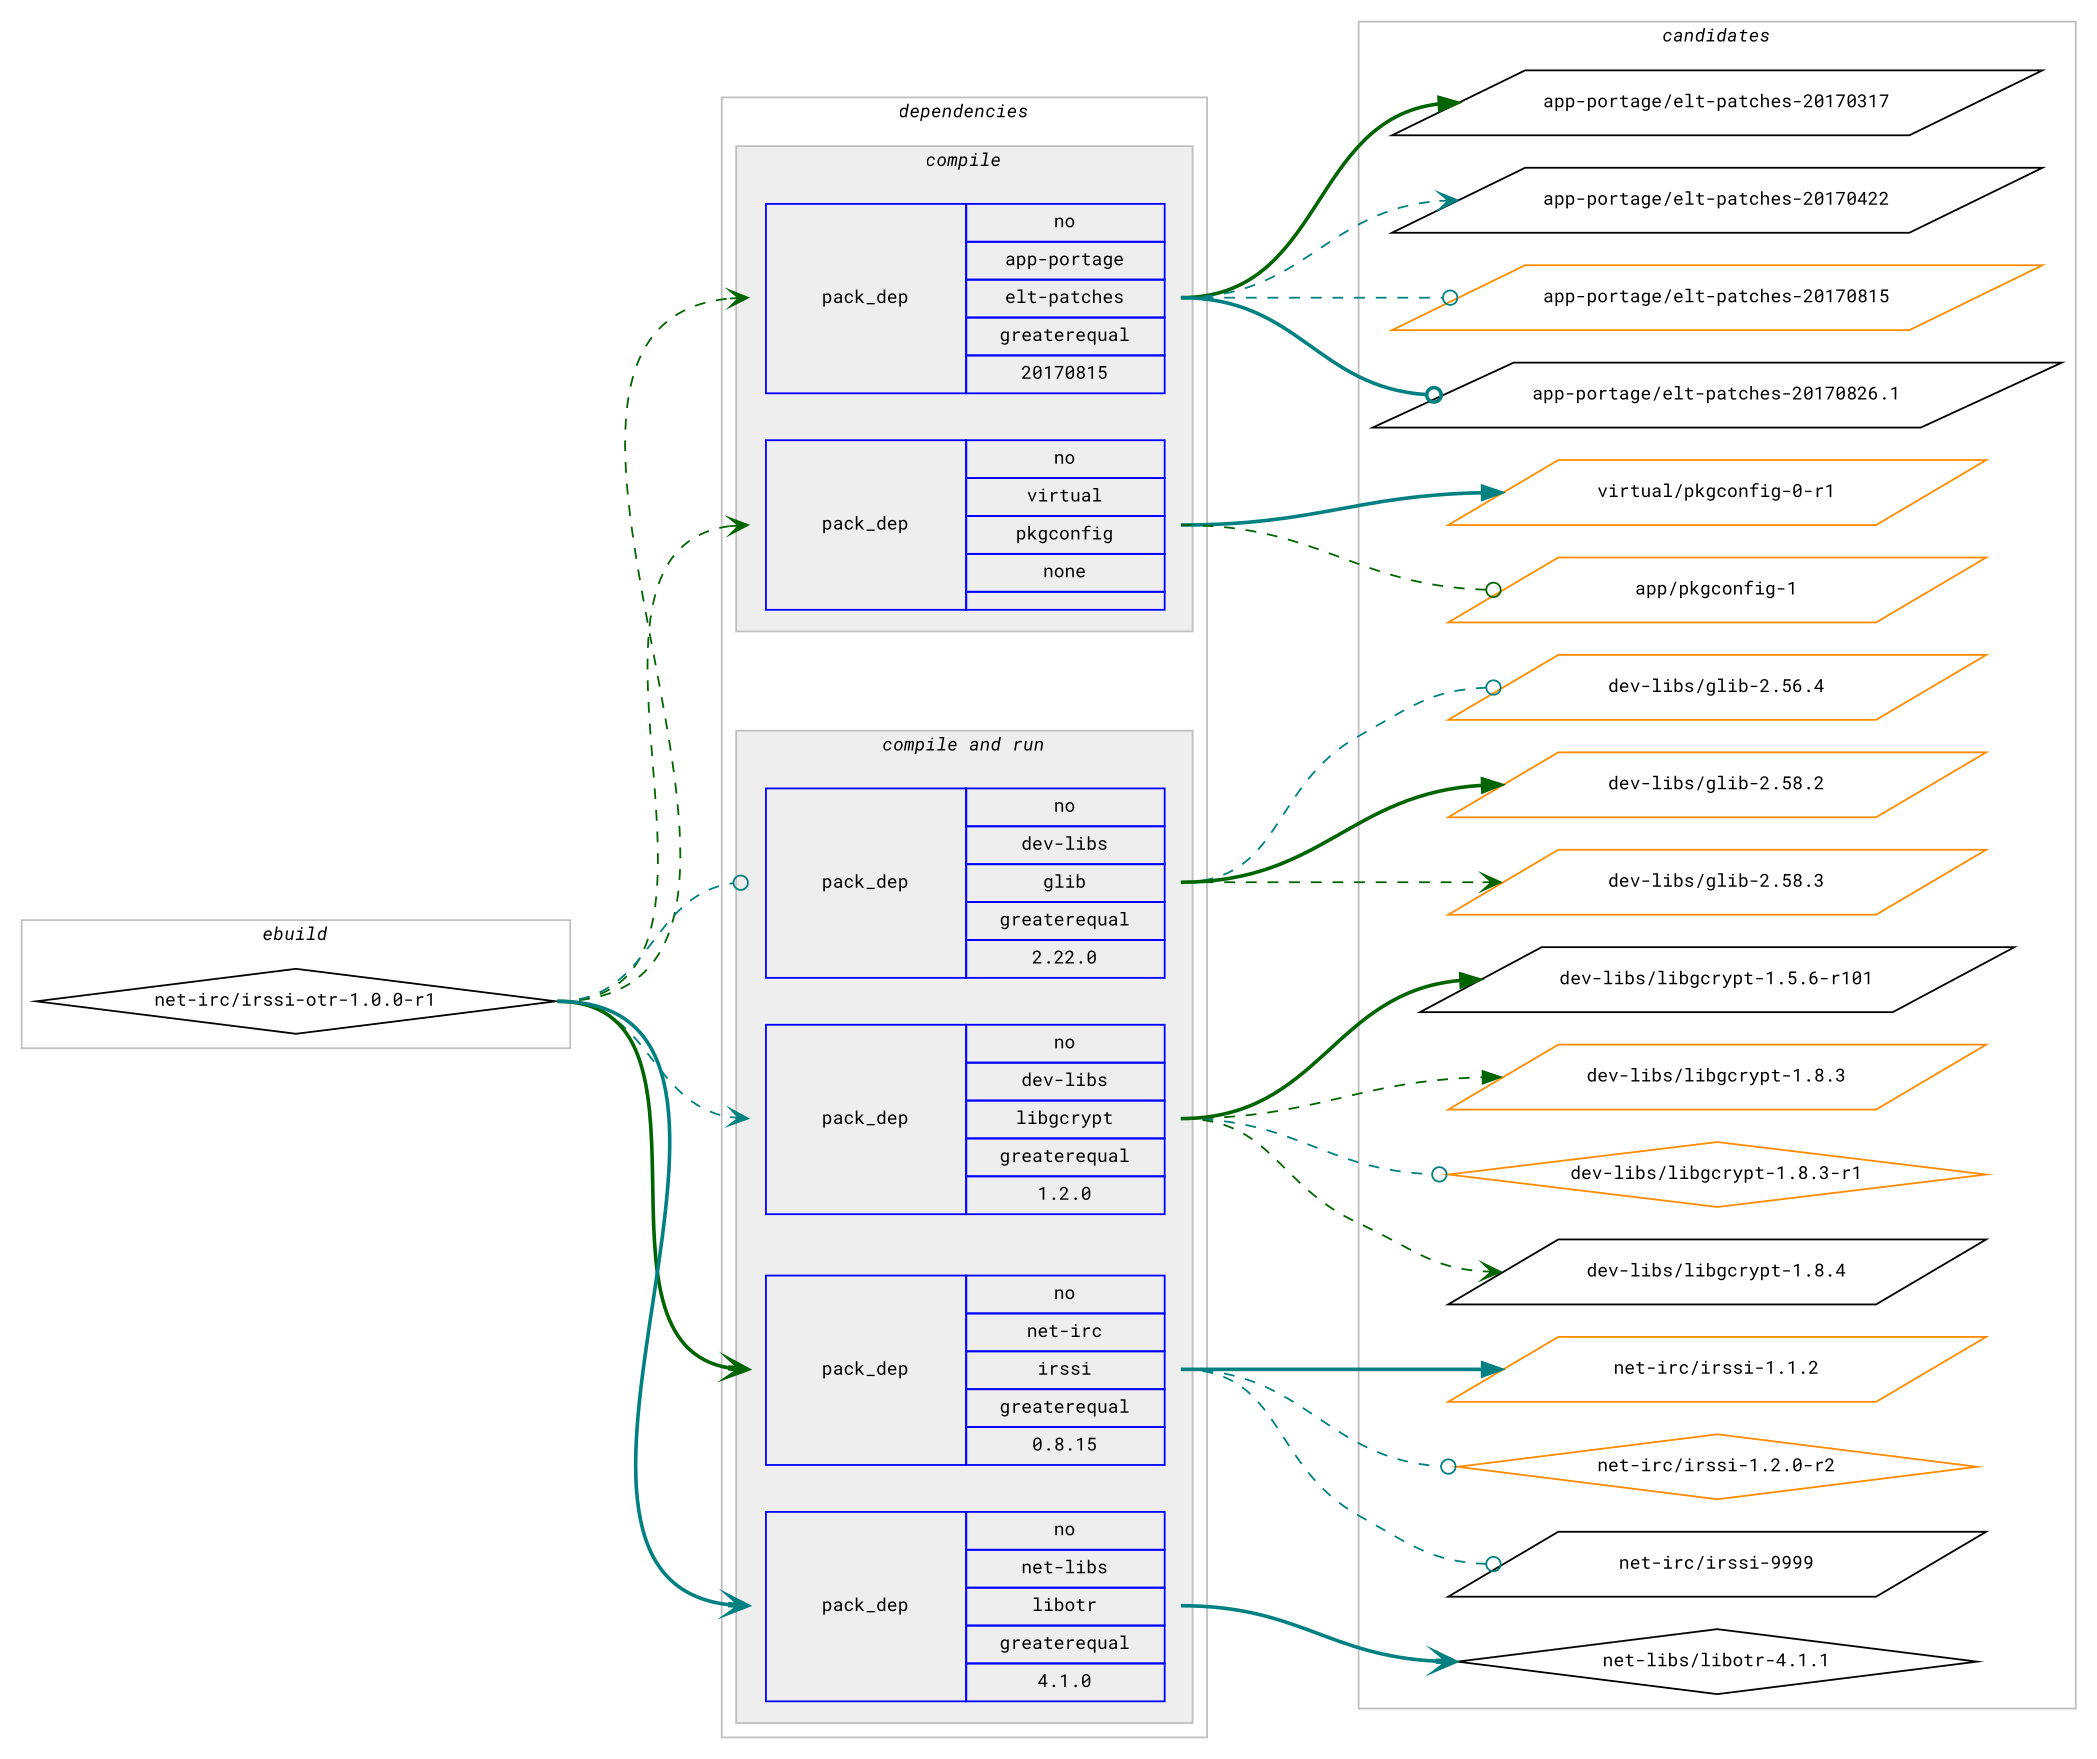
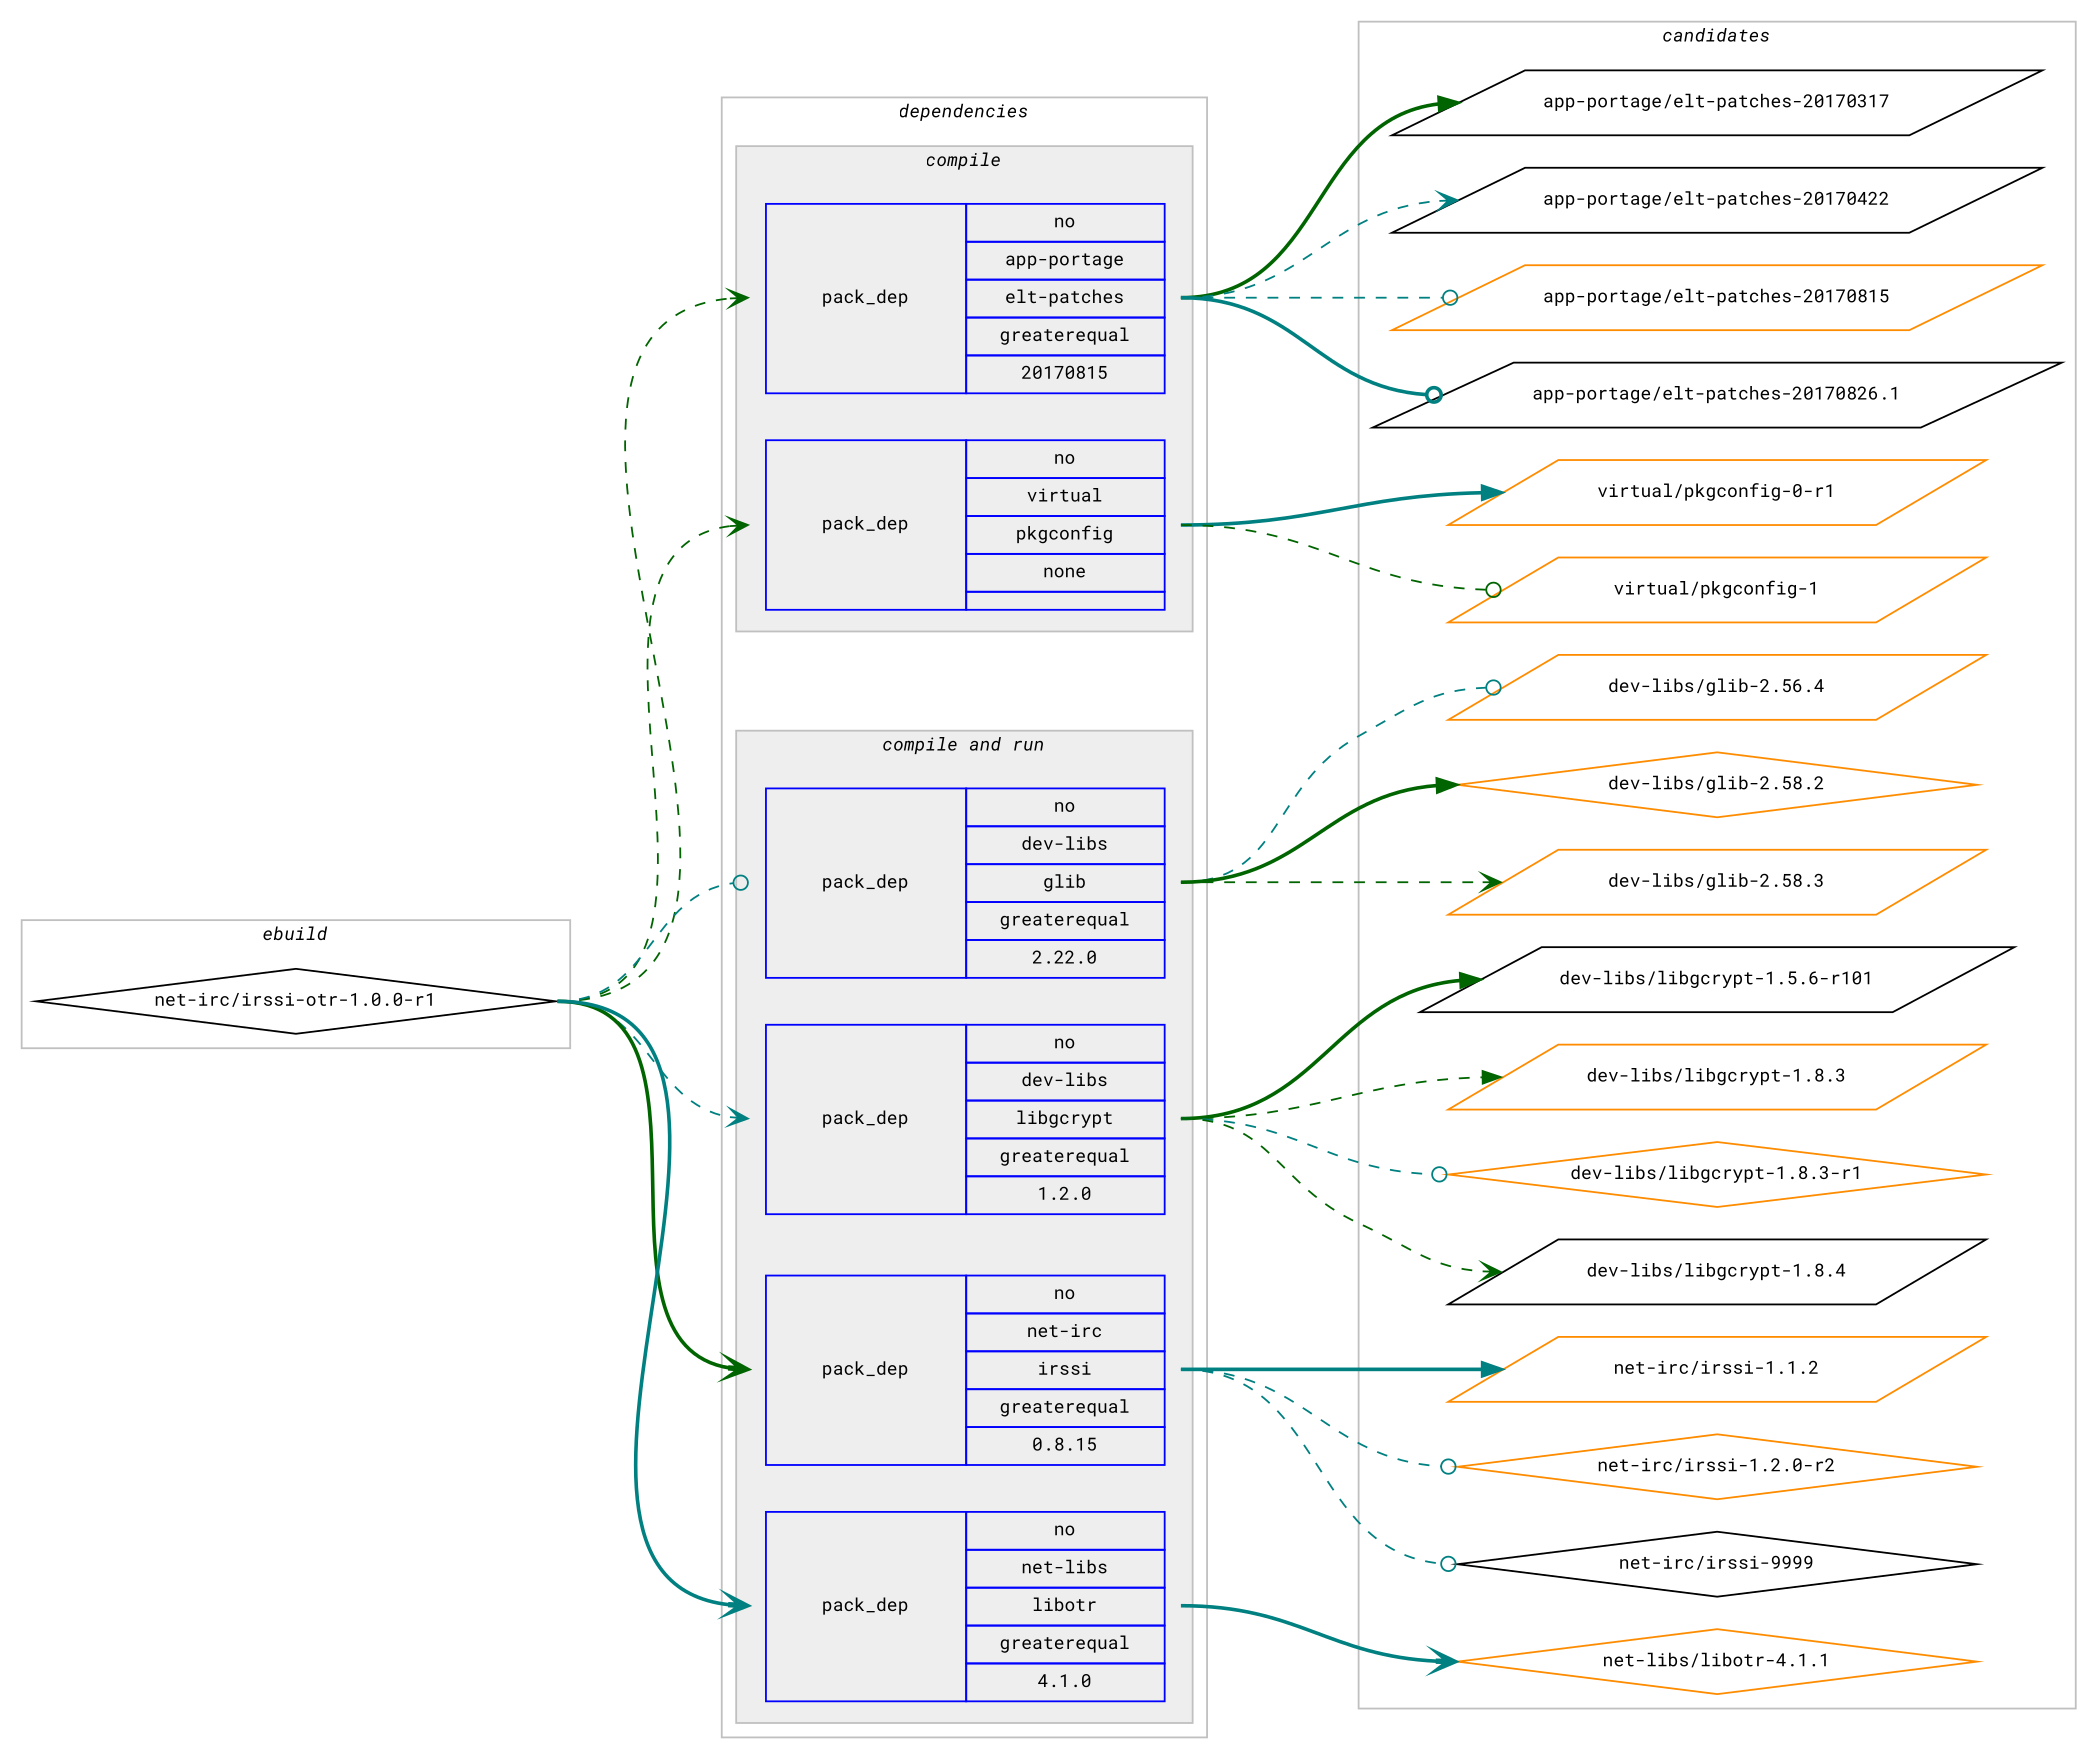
(1717, 590) -> (1717, 590)
(1717, 785) -> (1717, 785)
(1717, 1564) -> (1717, 1564)
(1717, 1662) -> (1717, 1662)
